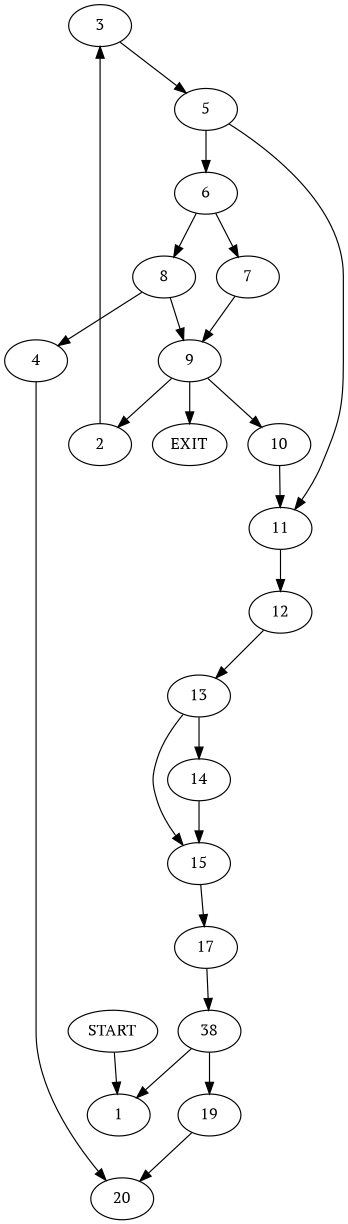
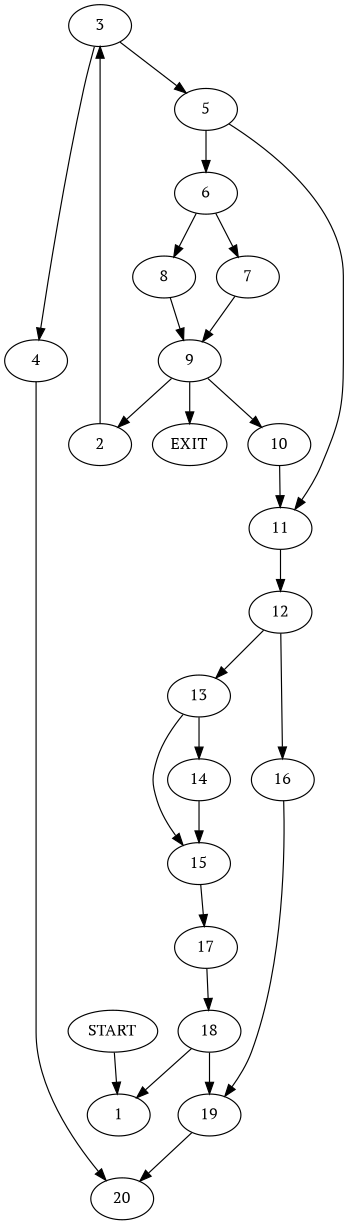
(109, 313) -> (64, 187)
none -> (283, 780)
(209, 1031) -> (209, 1031)
